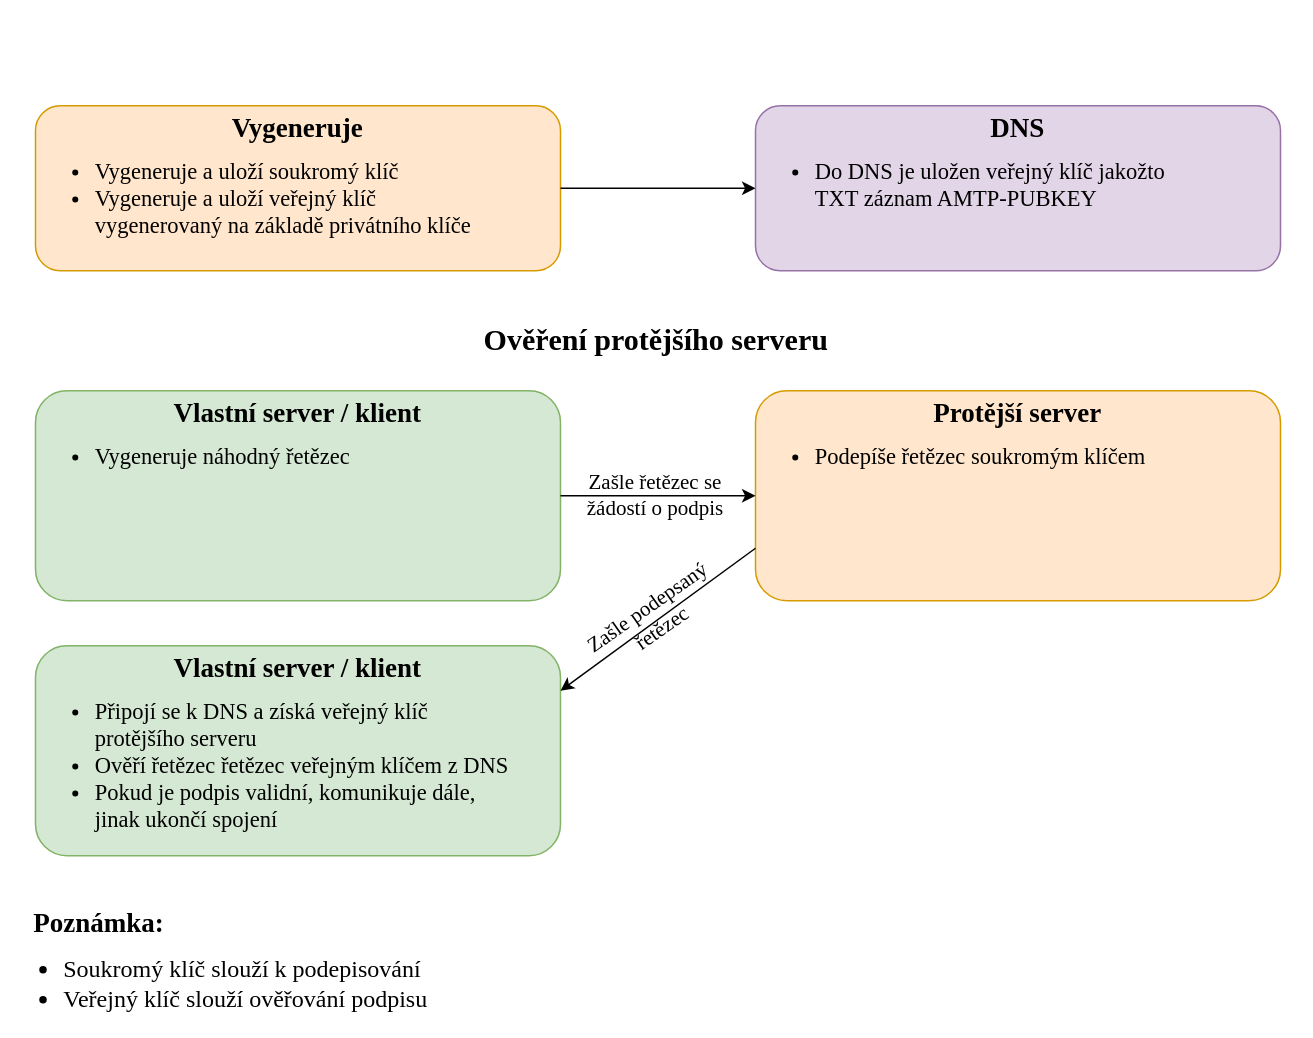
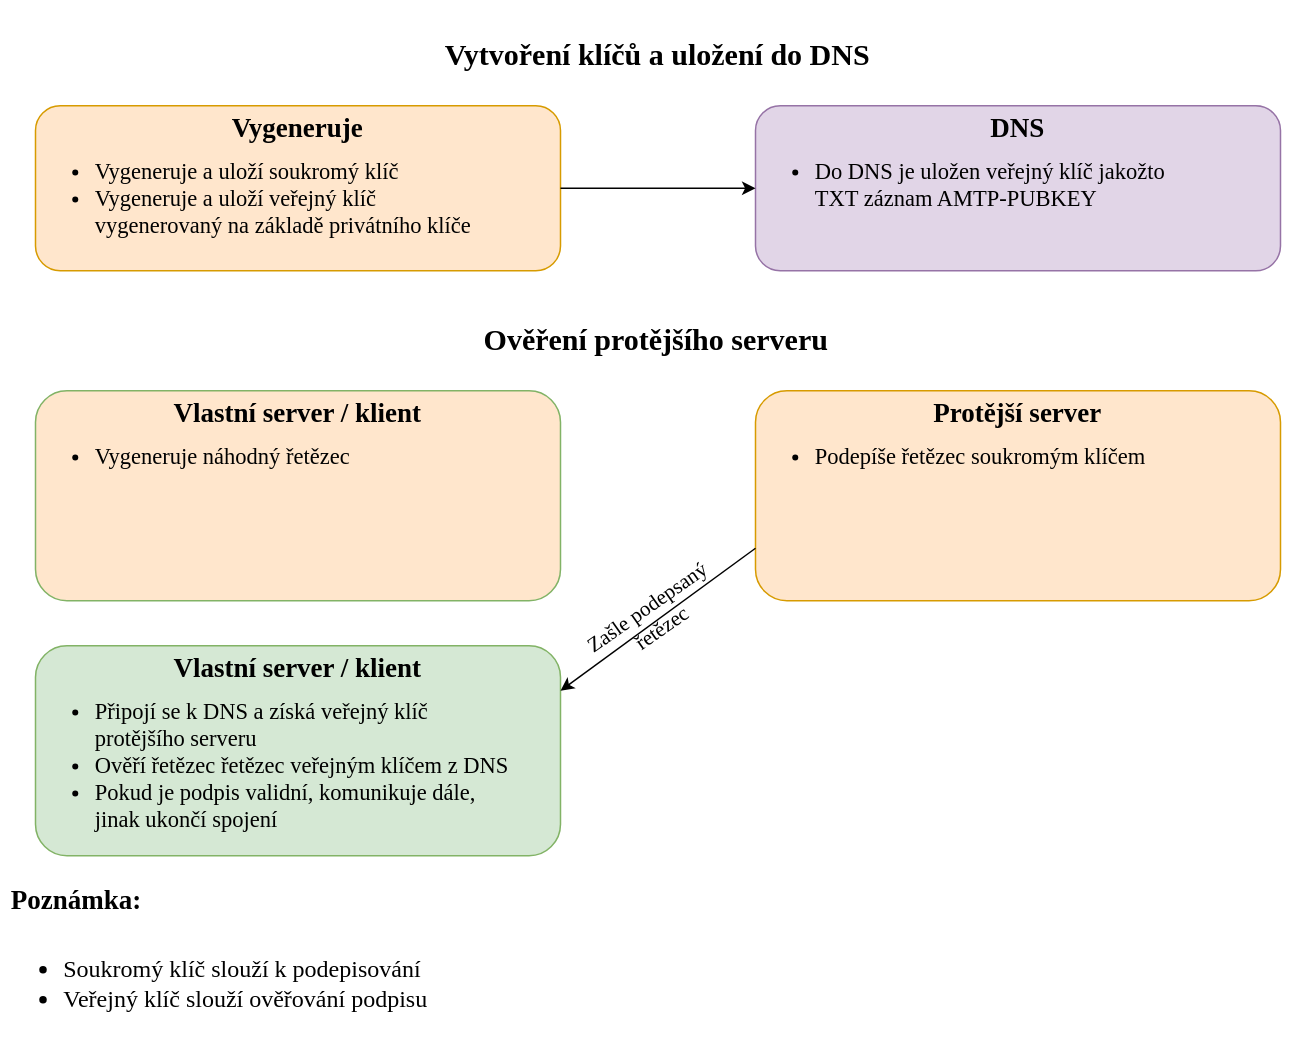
none -> (658, 53)
(298, 496) -> (298, 496)
(652, 496) -> none
(653, 923) -> (631, 901)
